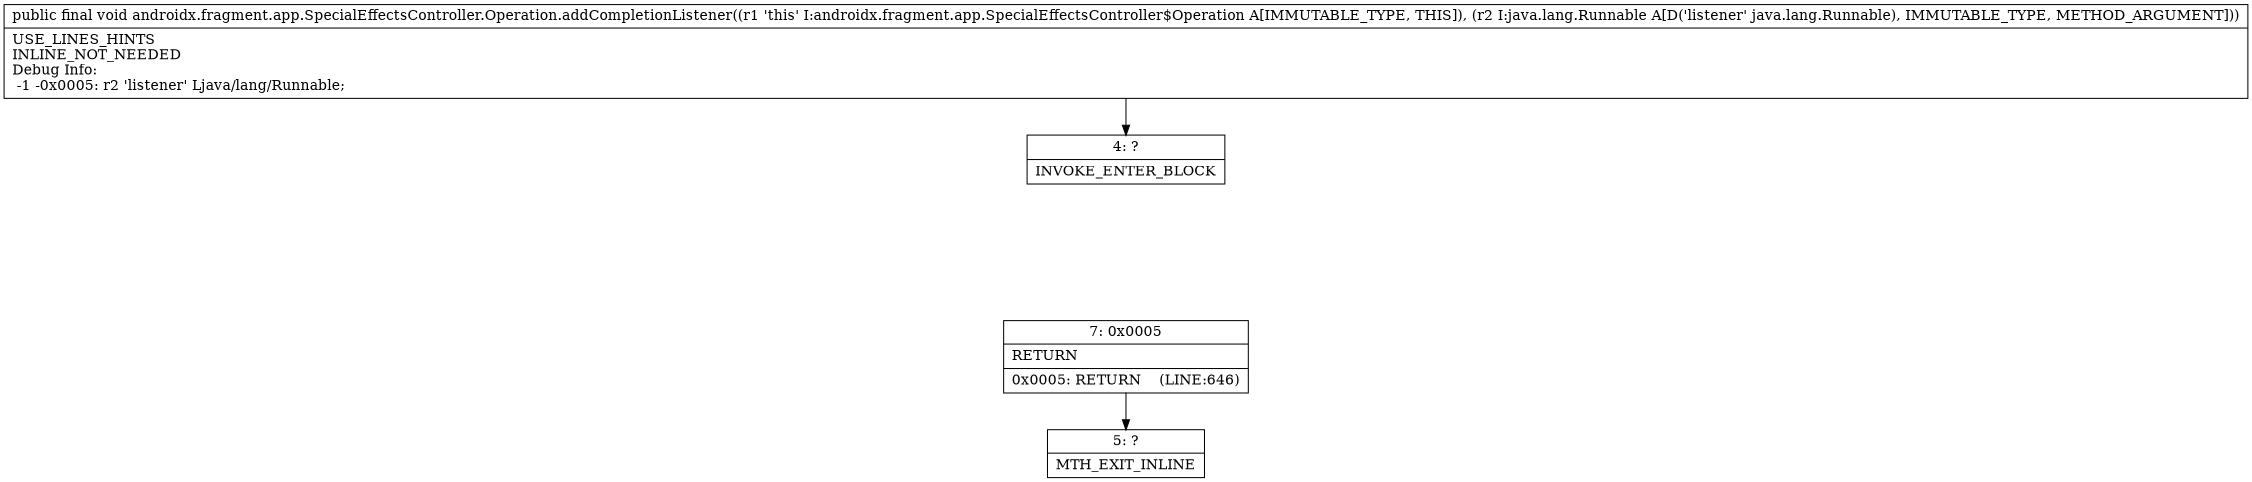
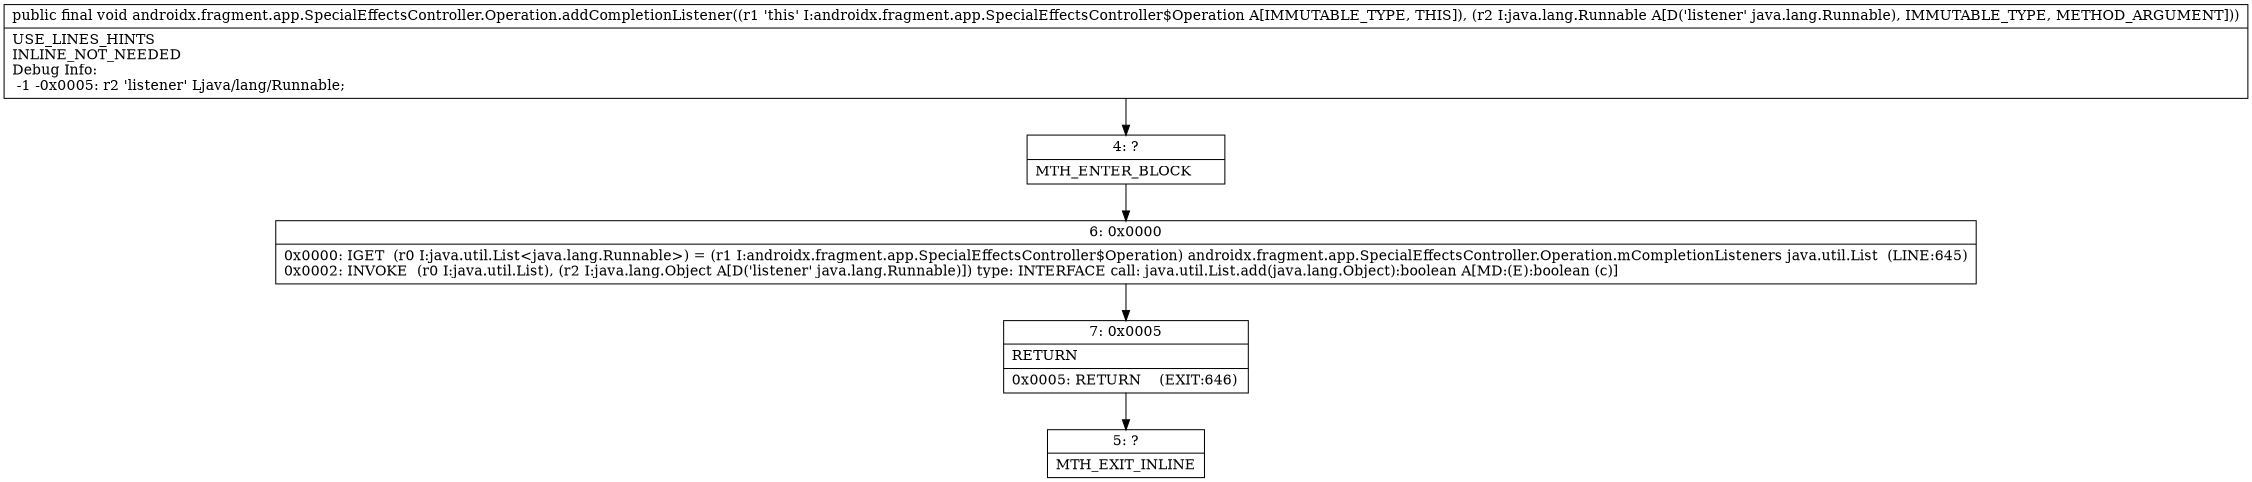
(1126, 171) -> (1114, 171)
none -> (1126, 252)
(1126, 380) -> (1125, 380)
